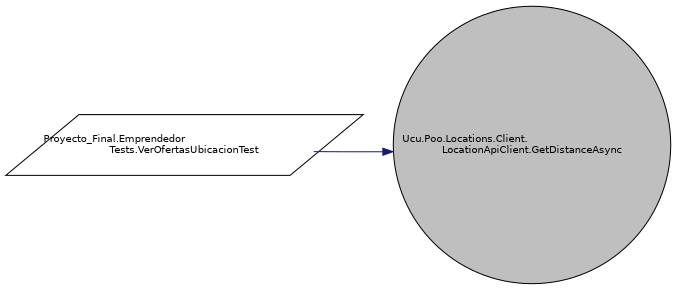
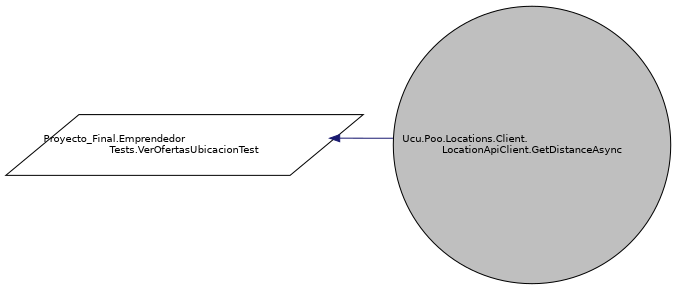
(348, 152) -> (366, 138)
